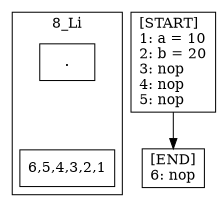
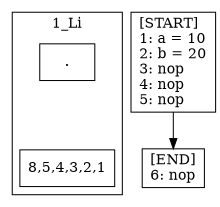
(67, 24) -> (67, 24)
(67, 168) -> (67, 168)
